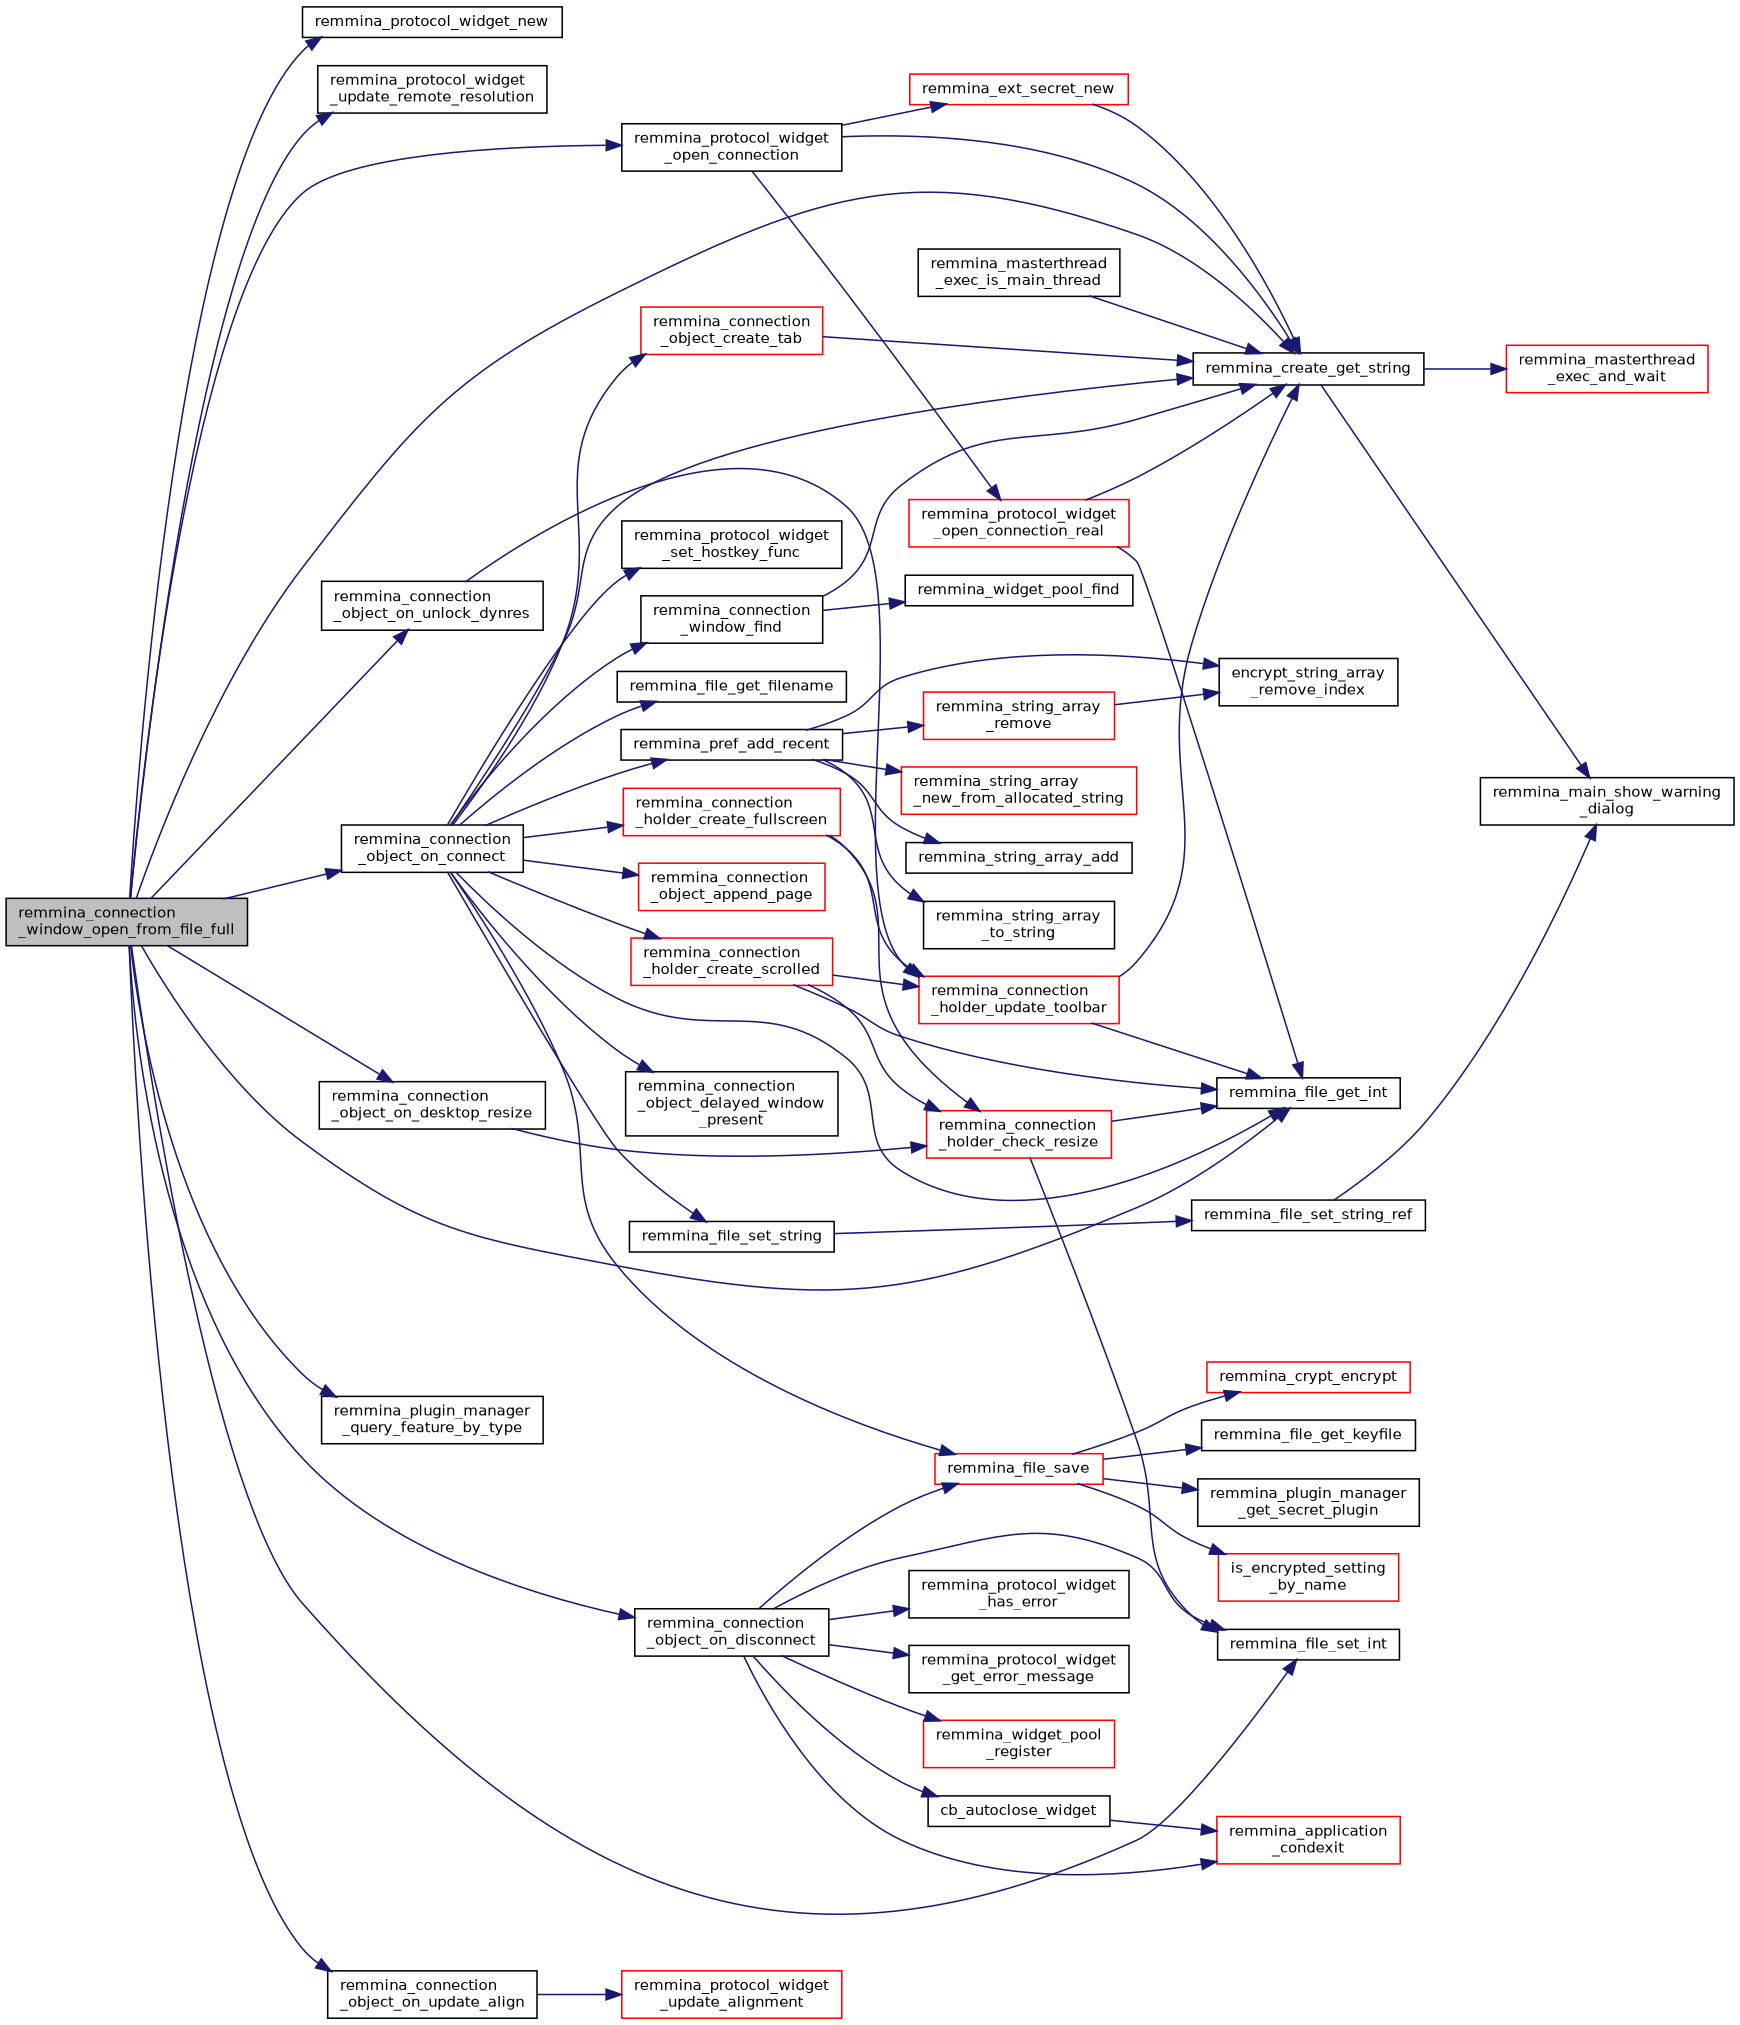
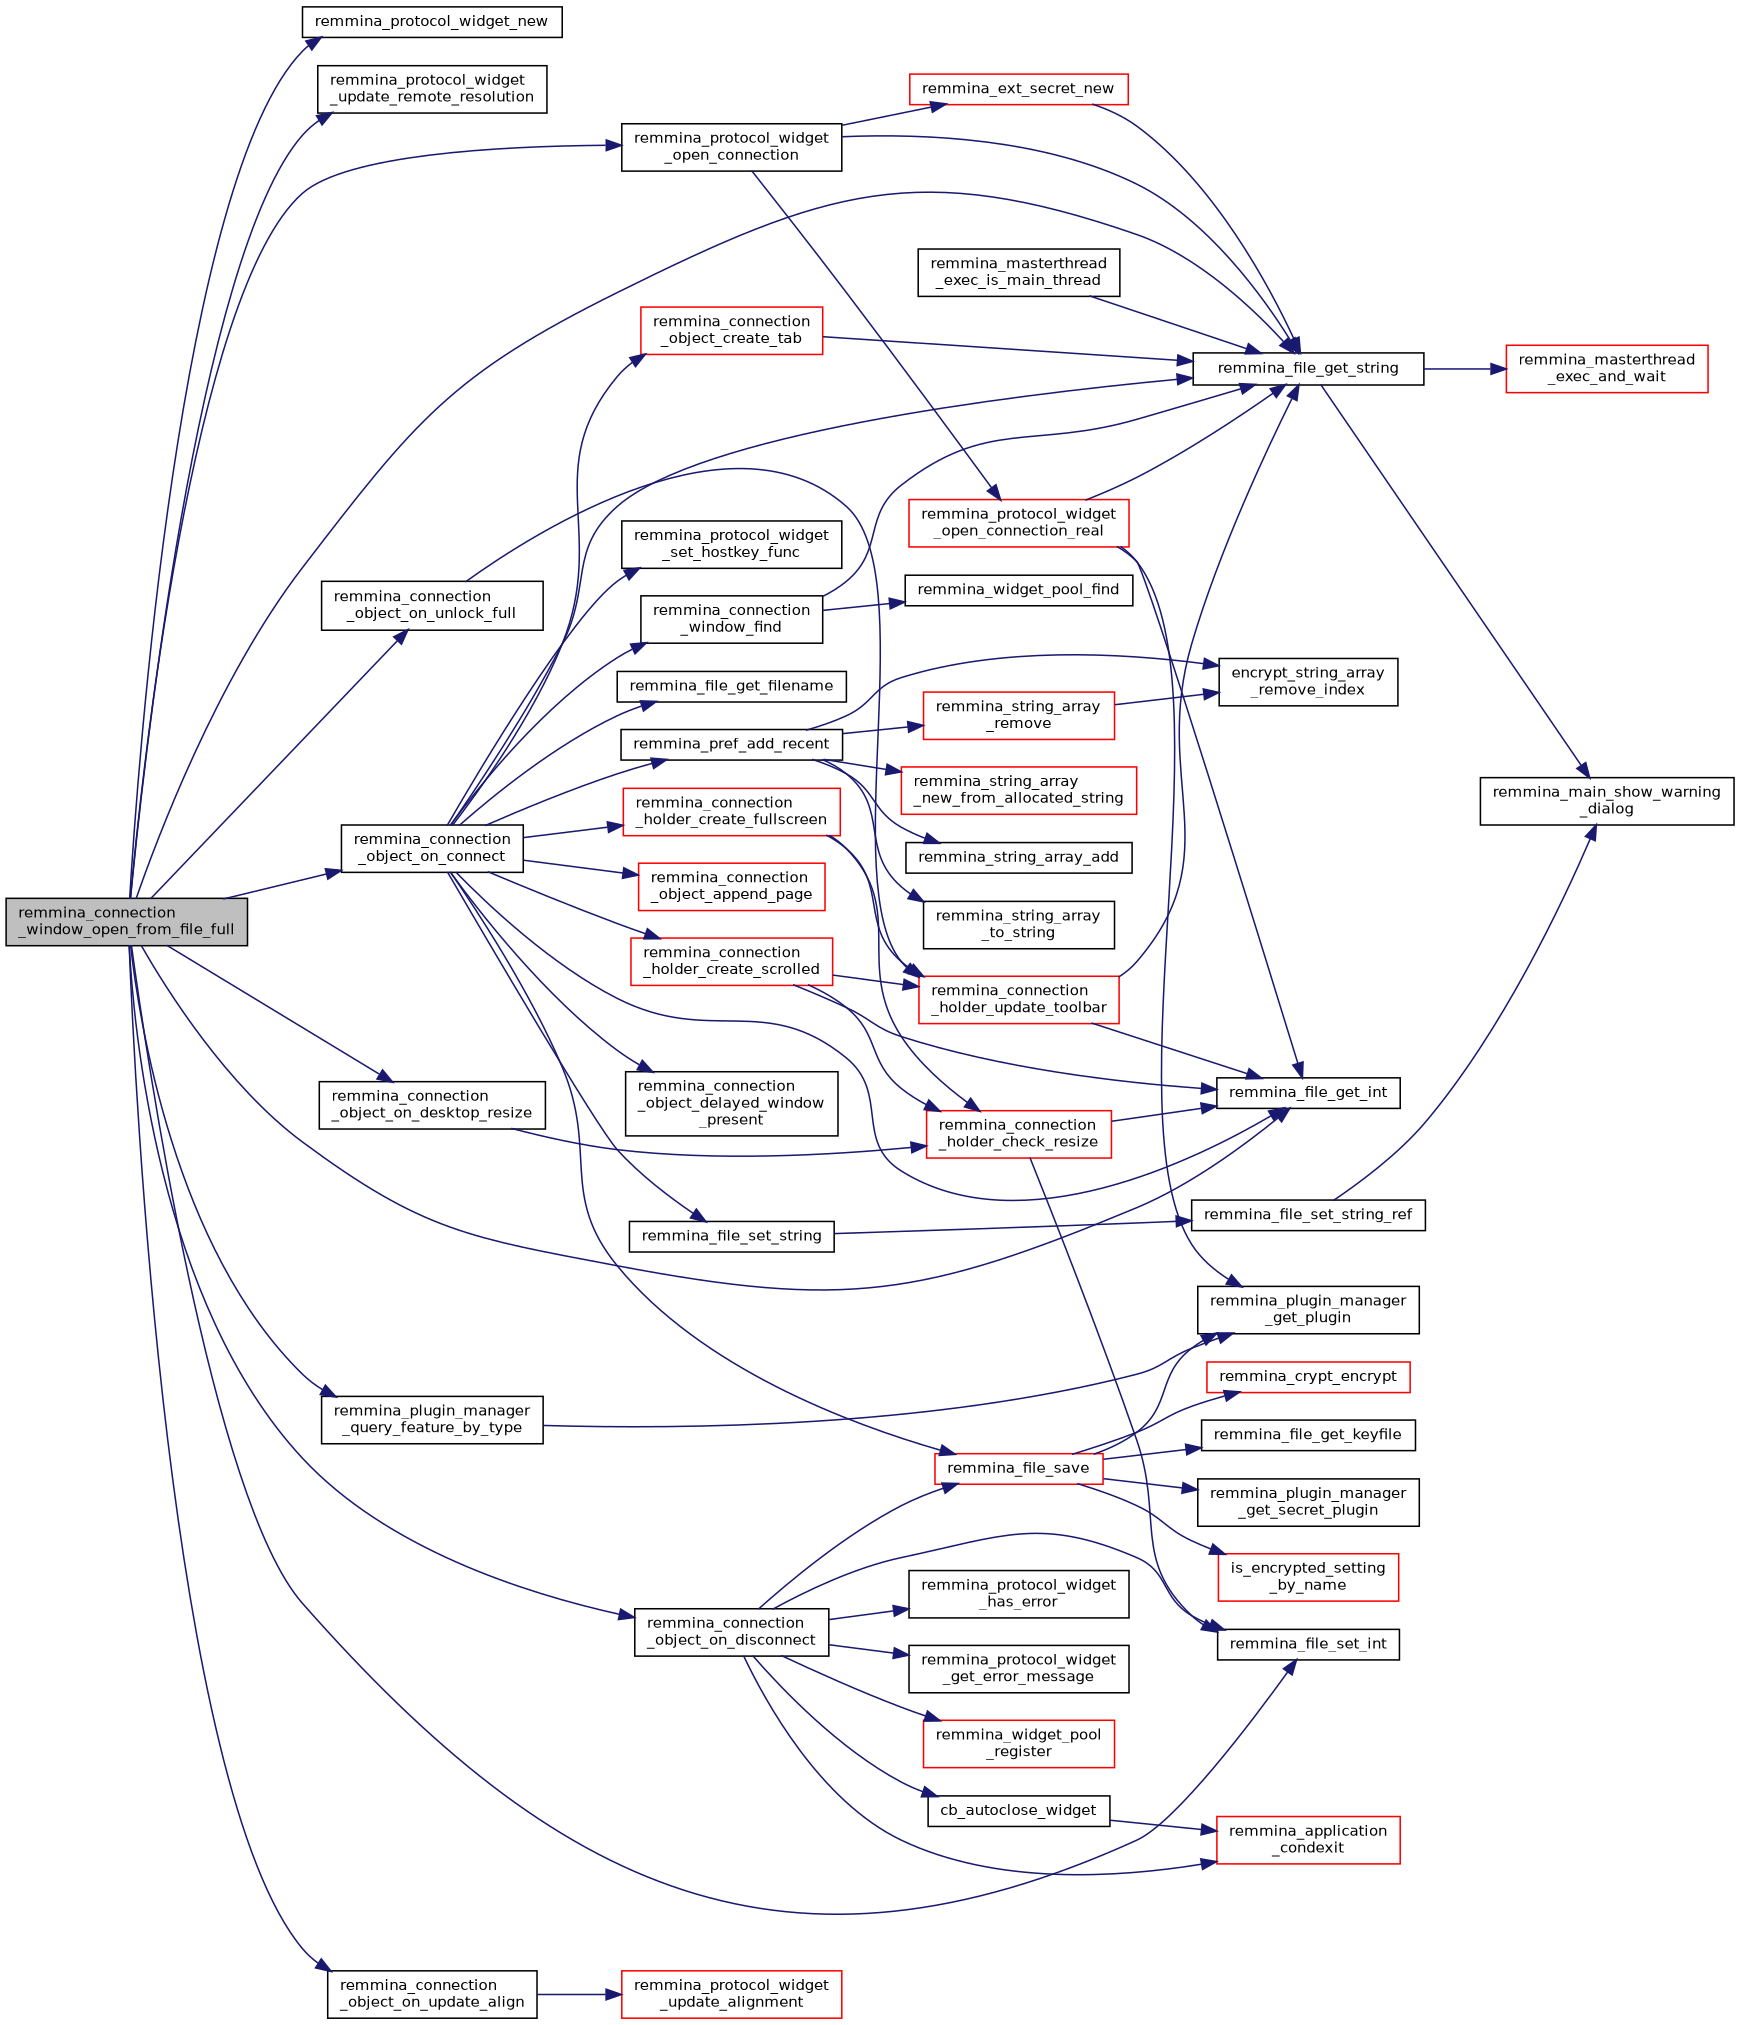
(1309, 369) -> (1309, 369)
(432, 606) -> (432, 606)
none -> (1309, 1310)
